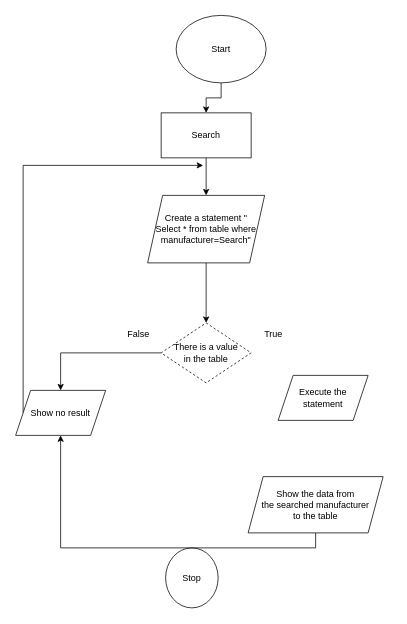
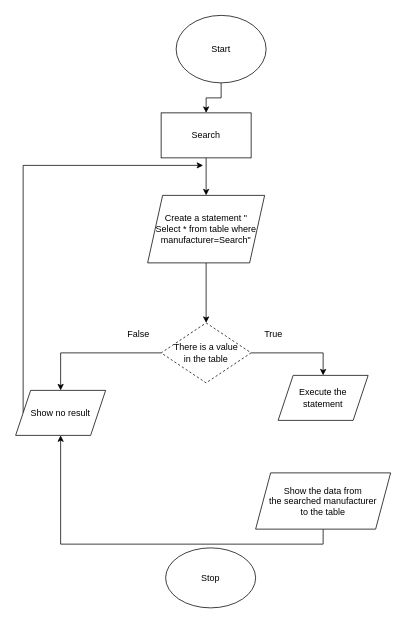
none -> (323, 369)
(315, 505) -> (323, 501)
(192, 578) -> (210, 578)
